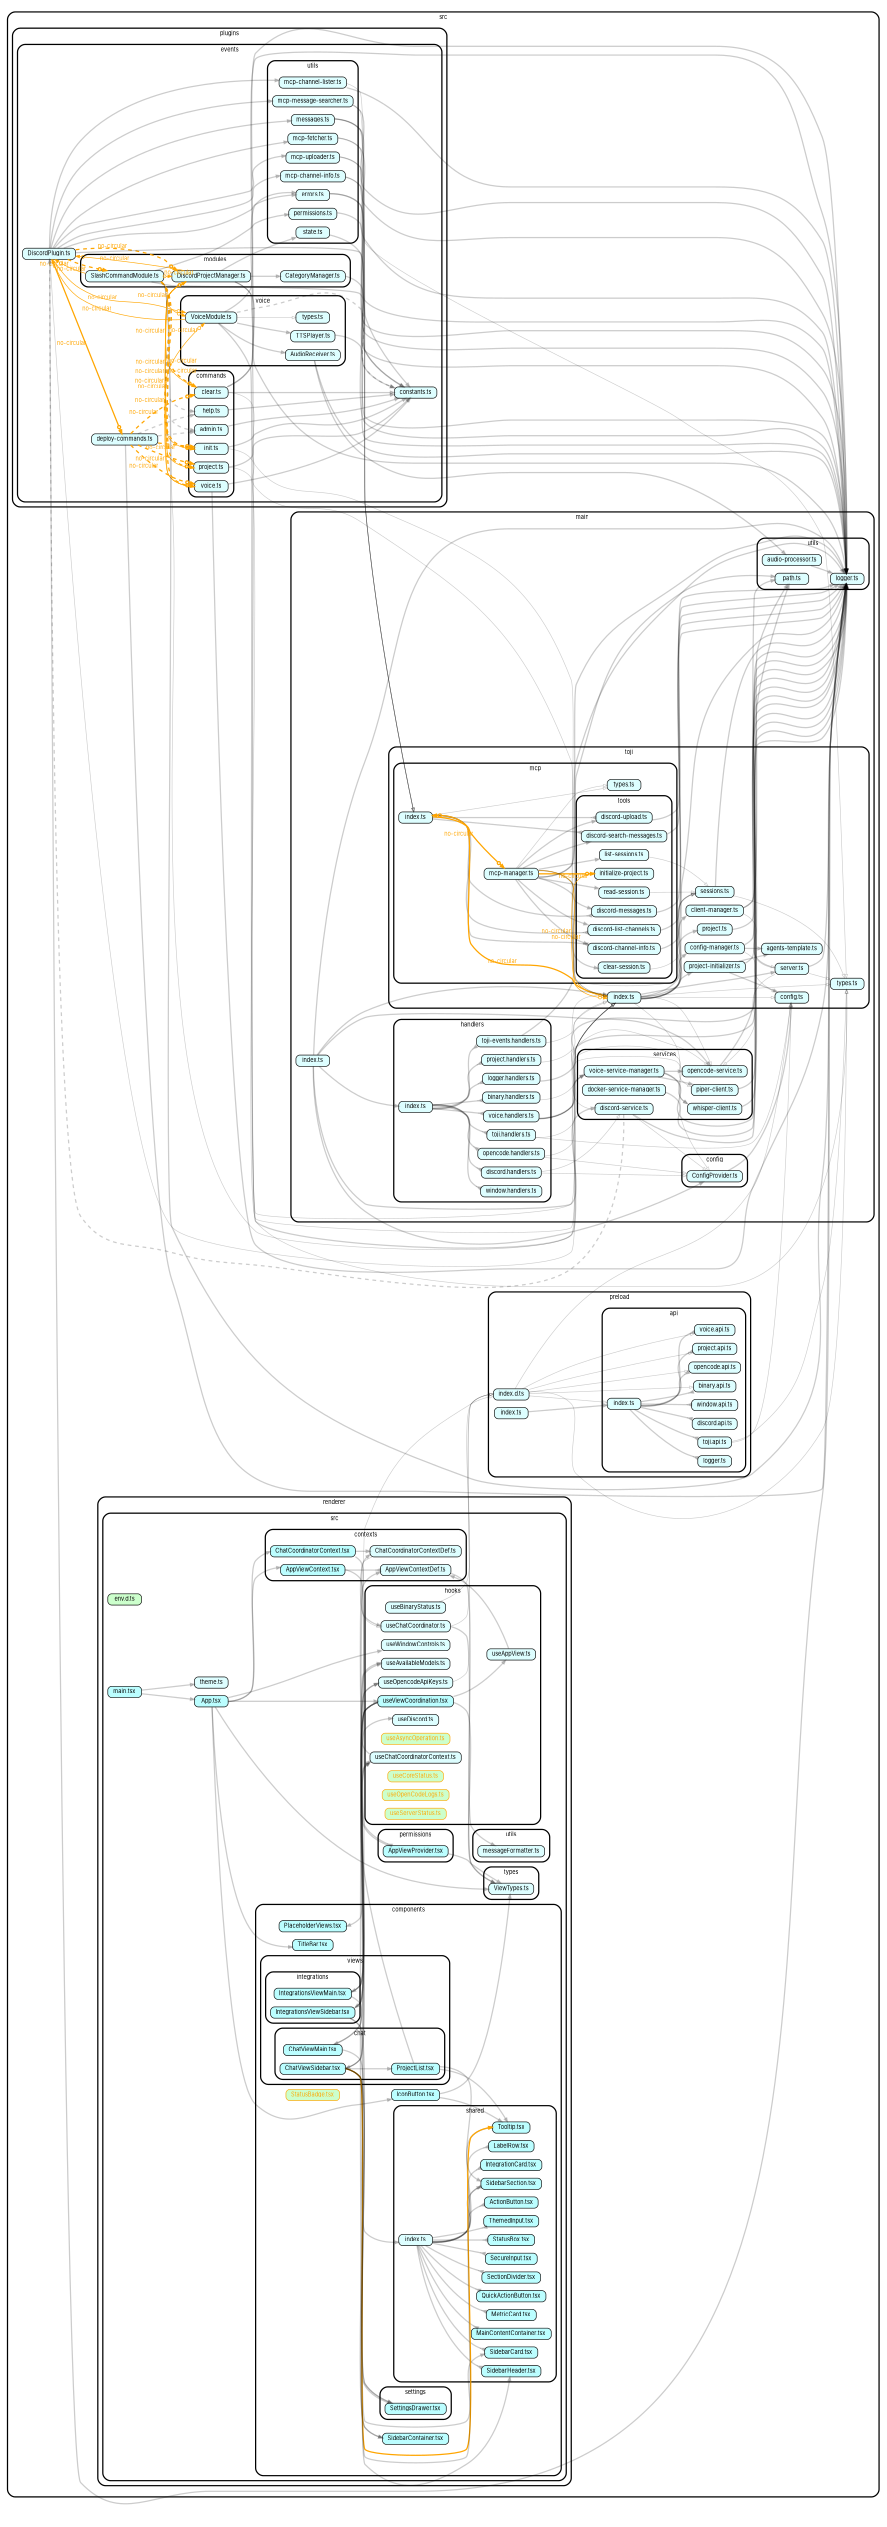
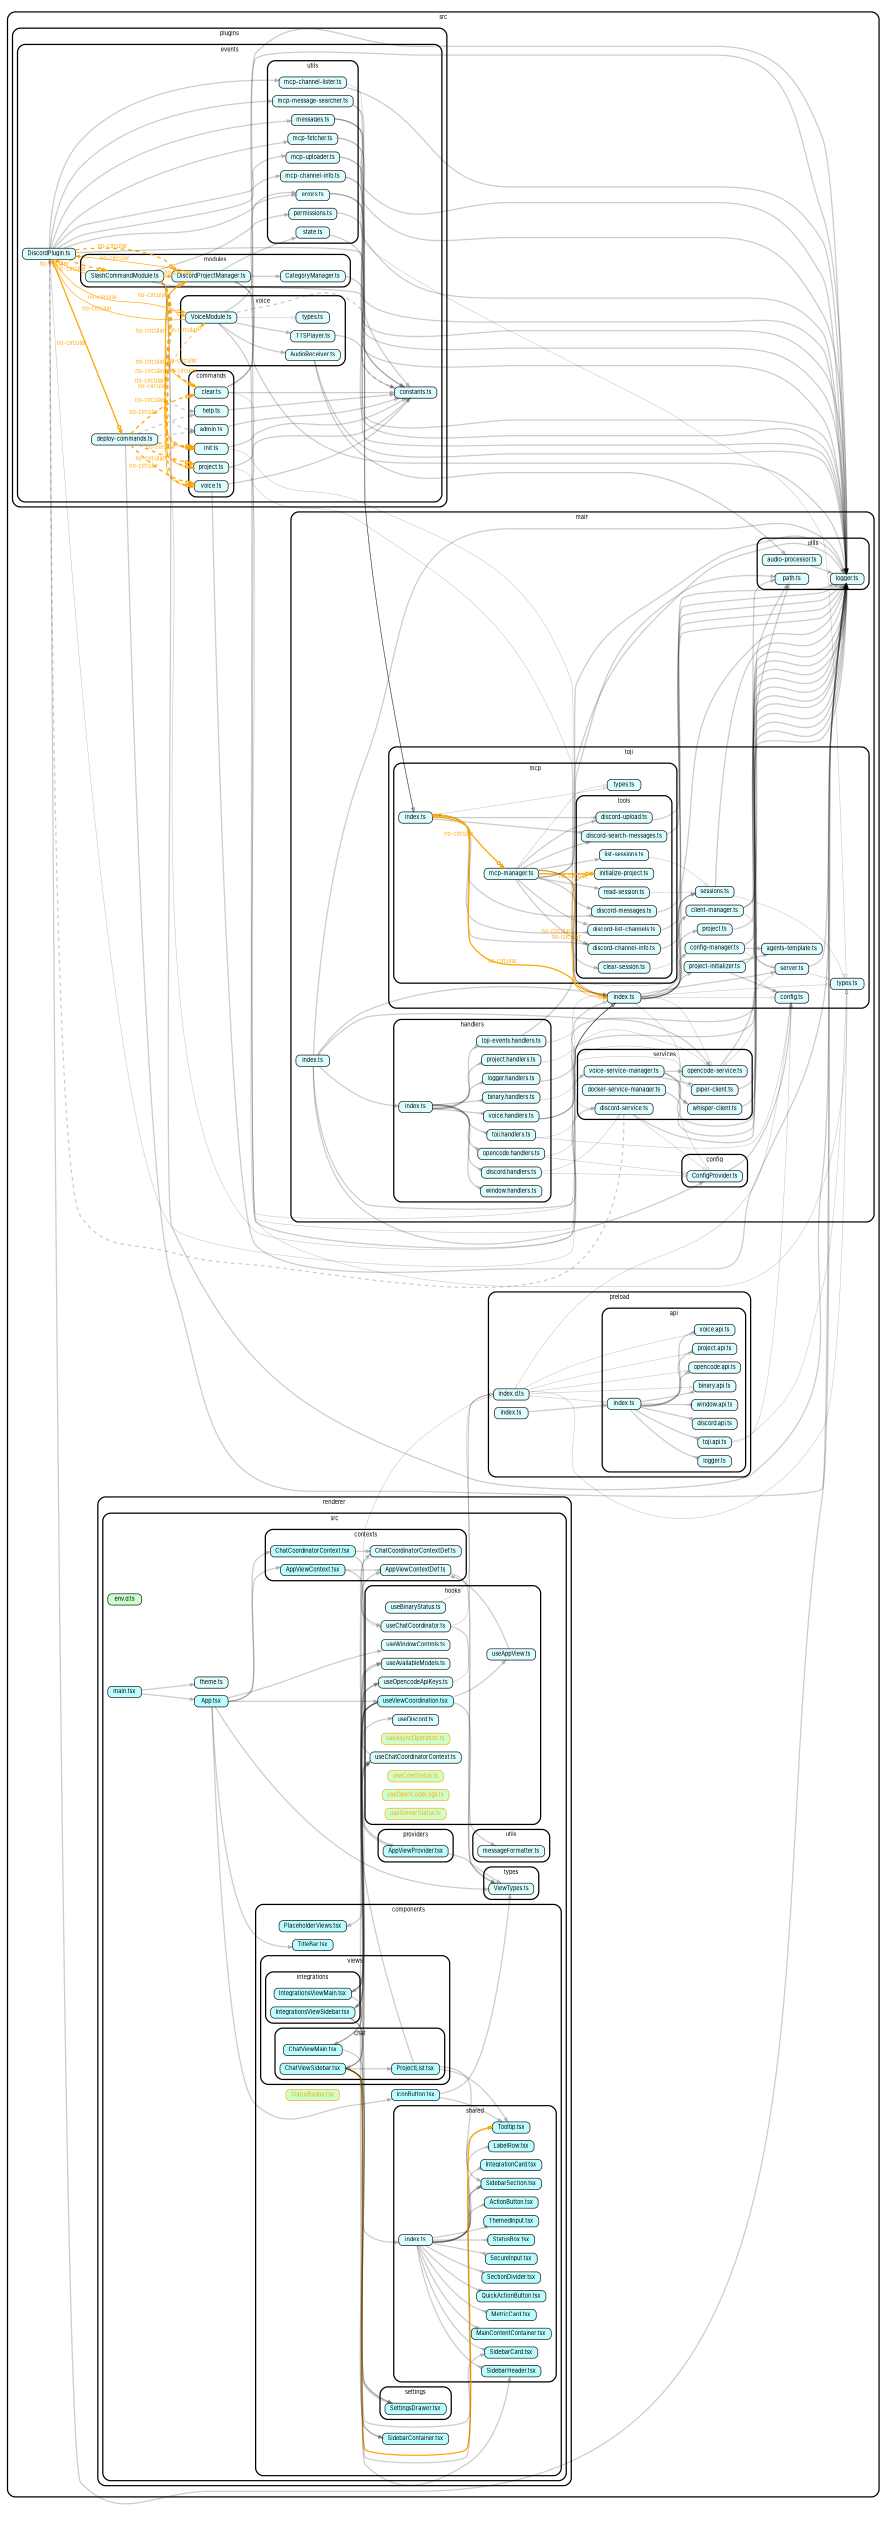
(165, 412) -> (165, 412)
(571, 1107) -> none
(416, 1835) -> (416, 1835)
